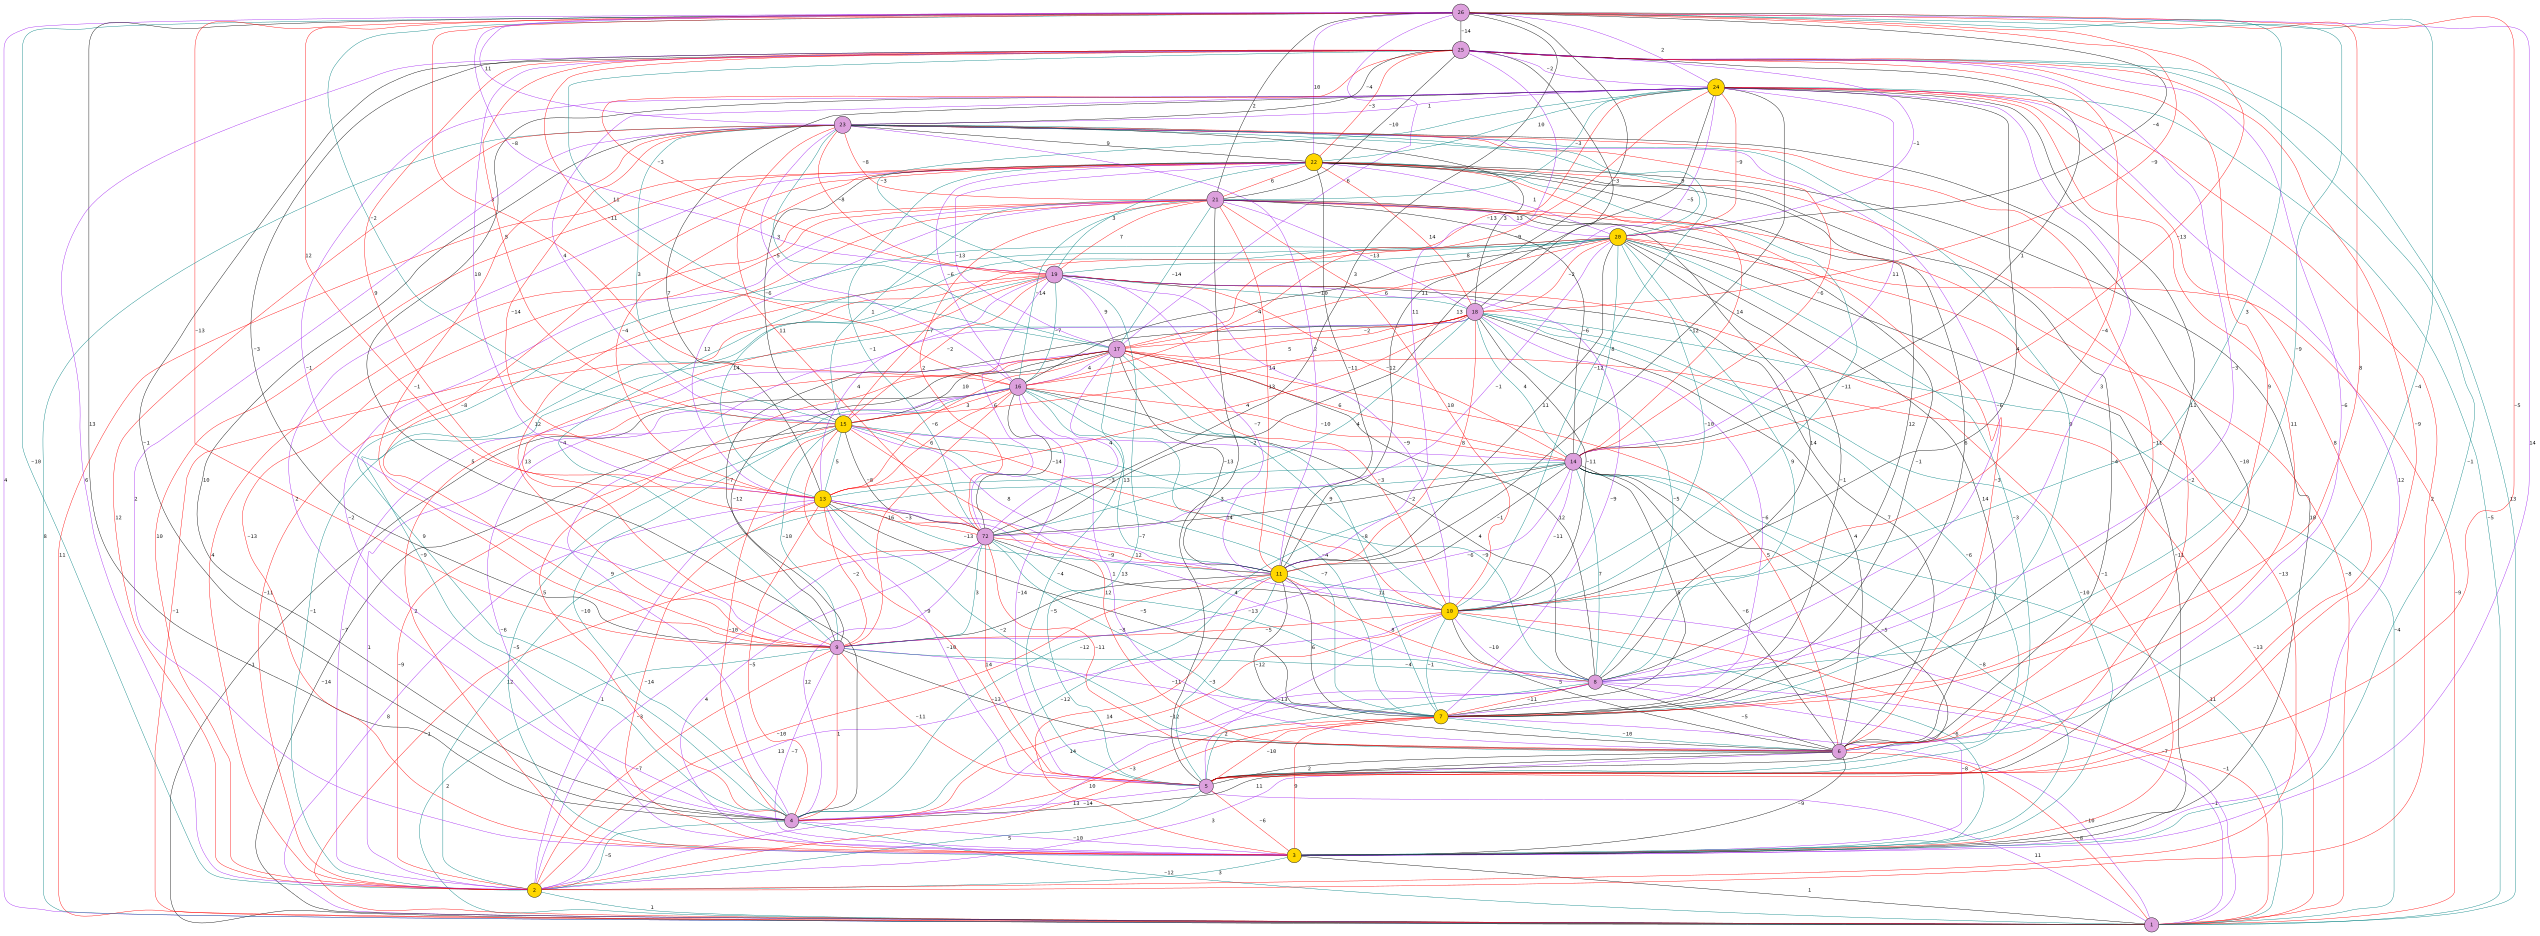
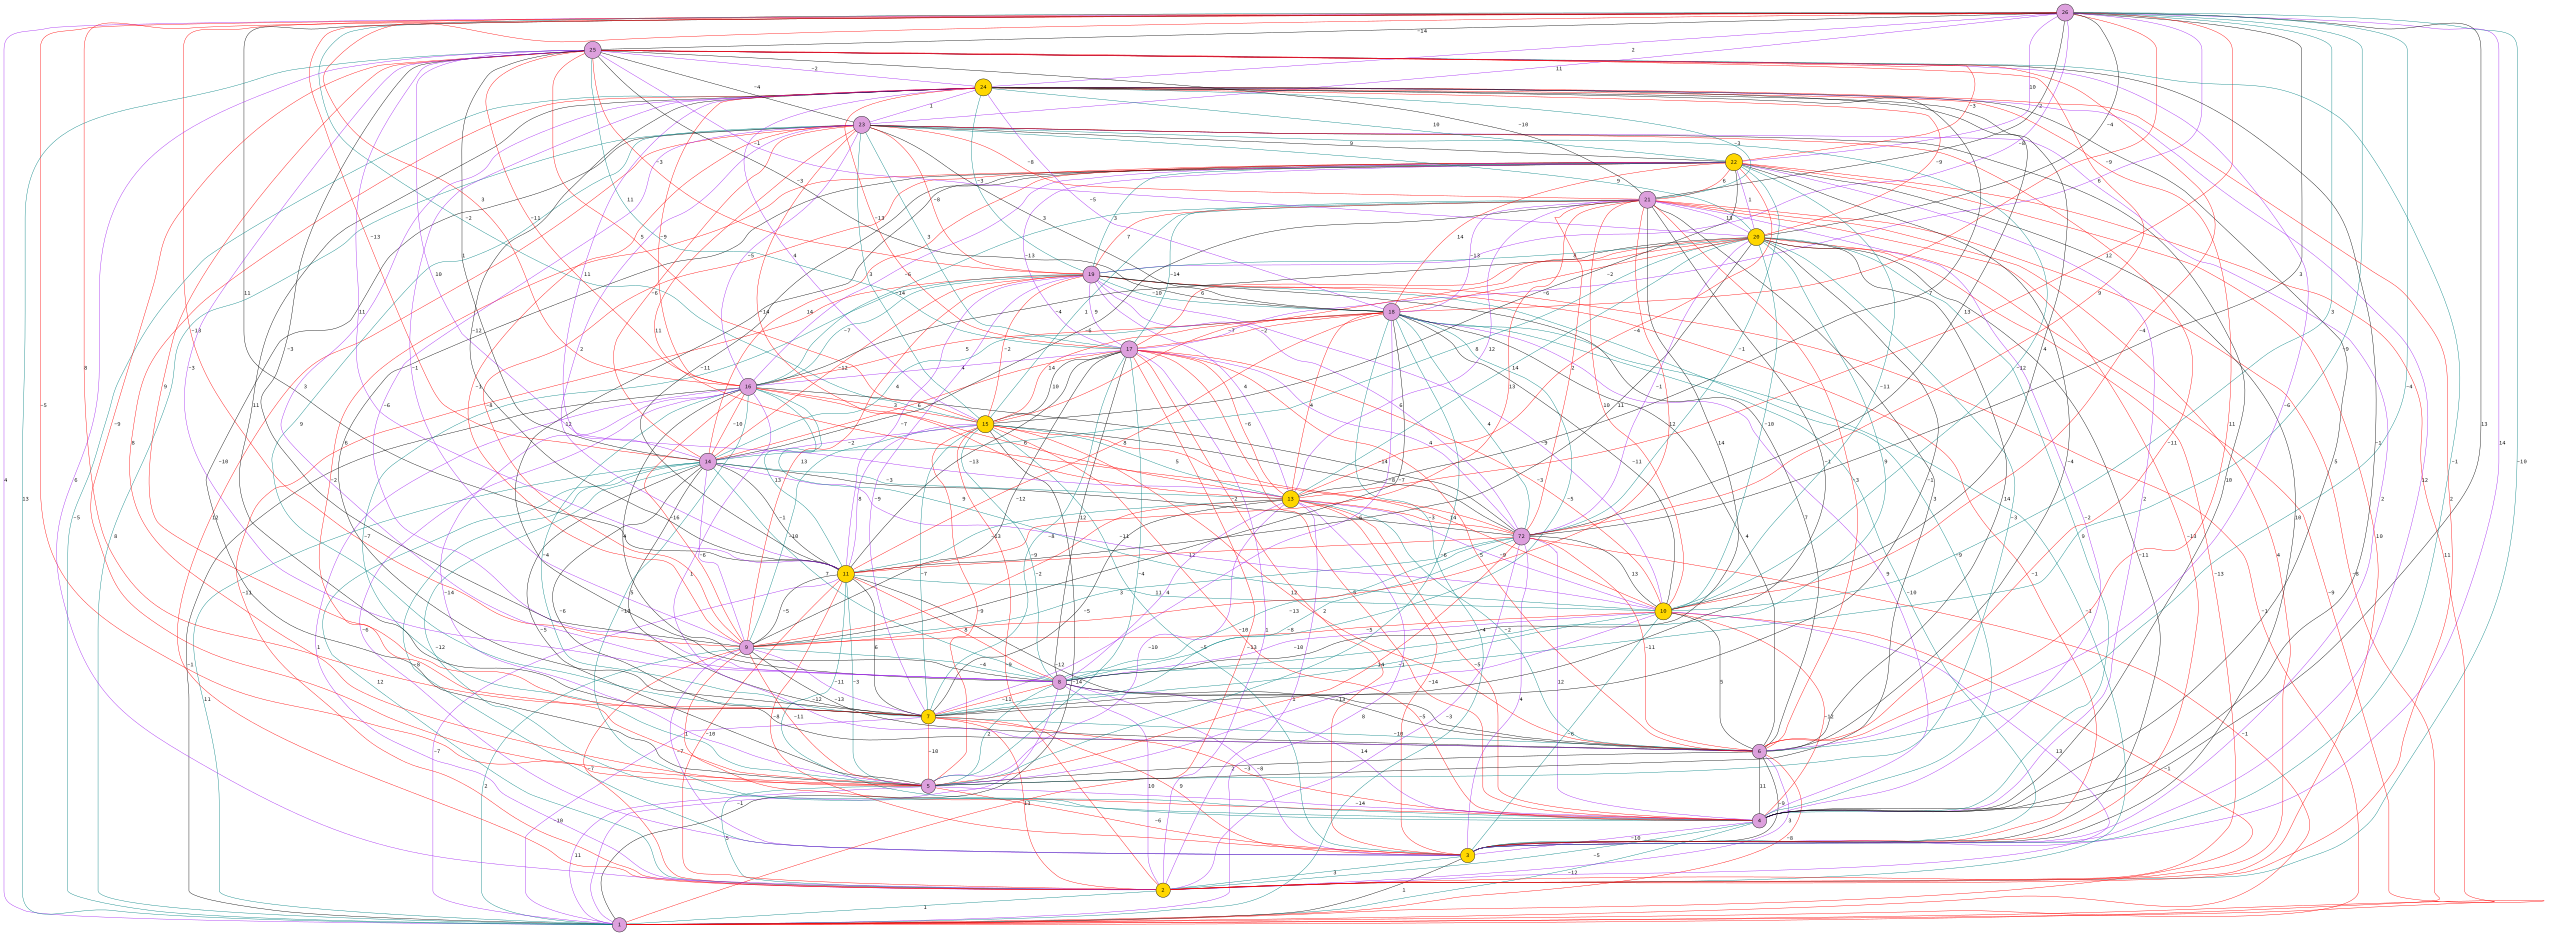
(896, 286) -> none
(345, 630) -> (1267, 630)
(1110, 717) -> (776, 717)
